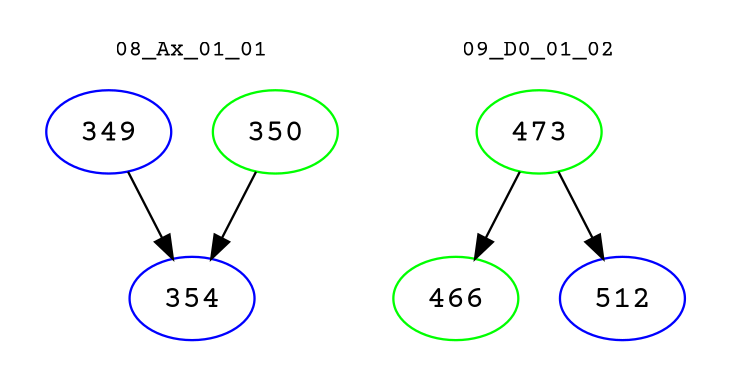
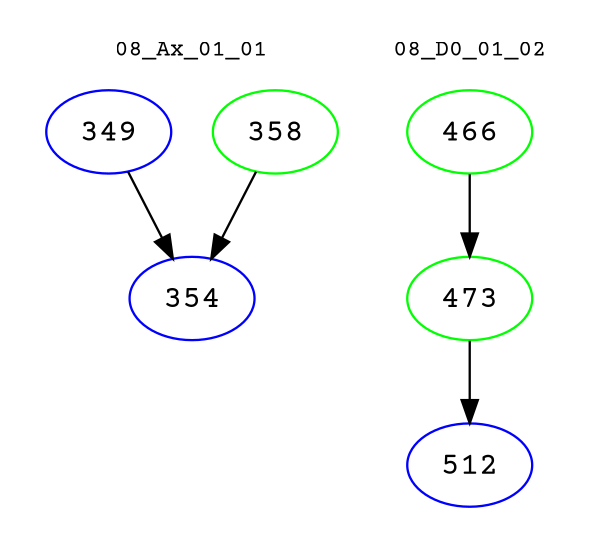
(539, 50) -> (471, 50)
(275, 132) -> (275, 132)
(503, 205) -> (470, 204)
